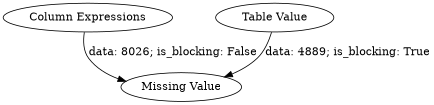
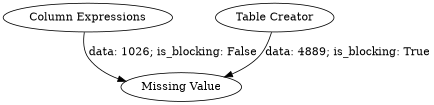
(275, 18) -> (275, 18)
(173, 52) -> (173, 52)
